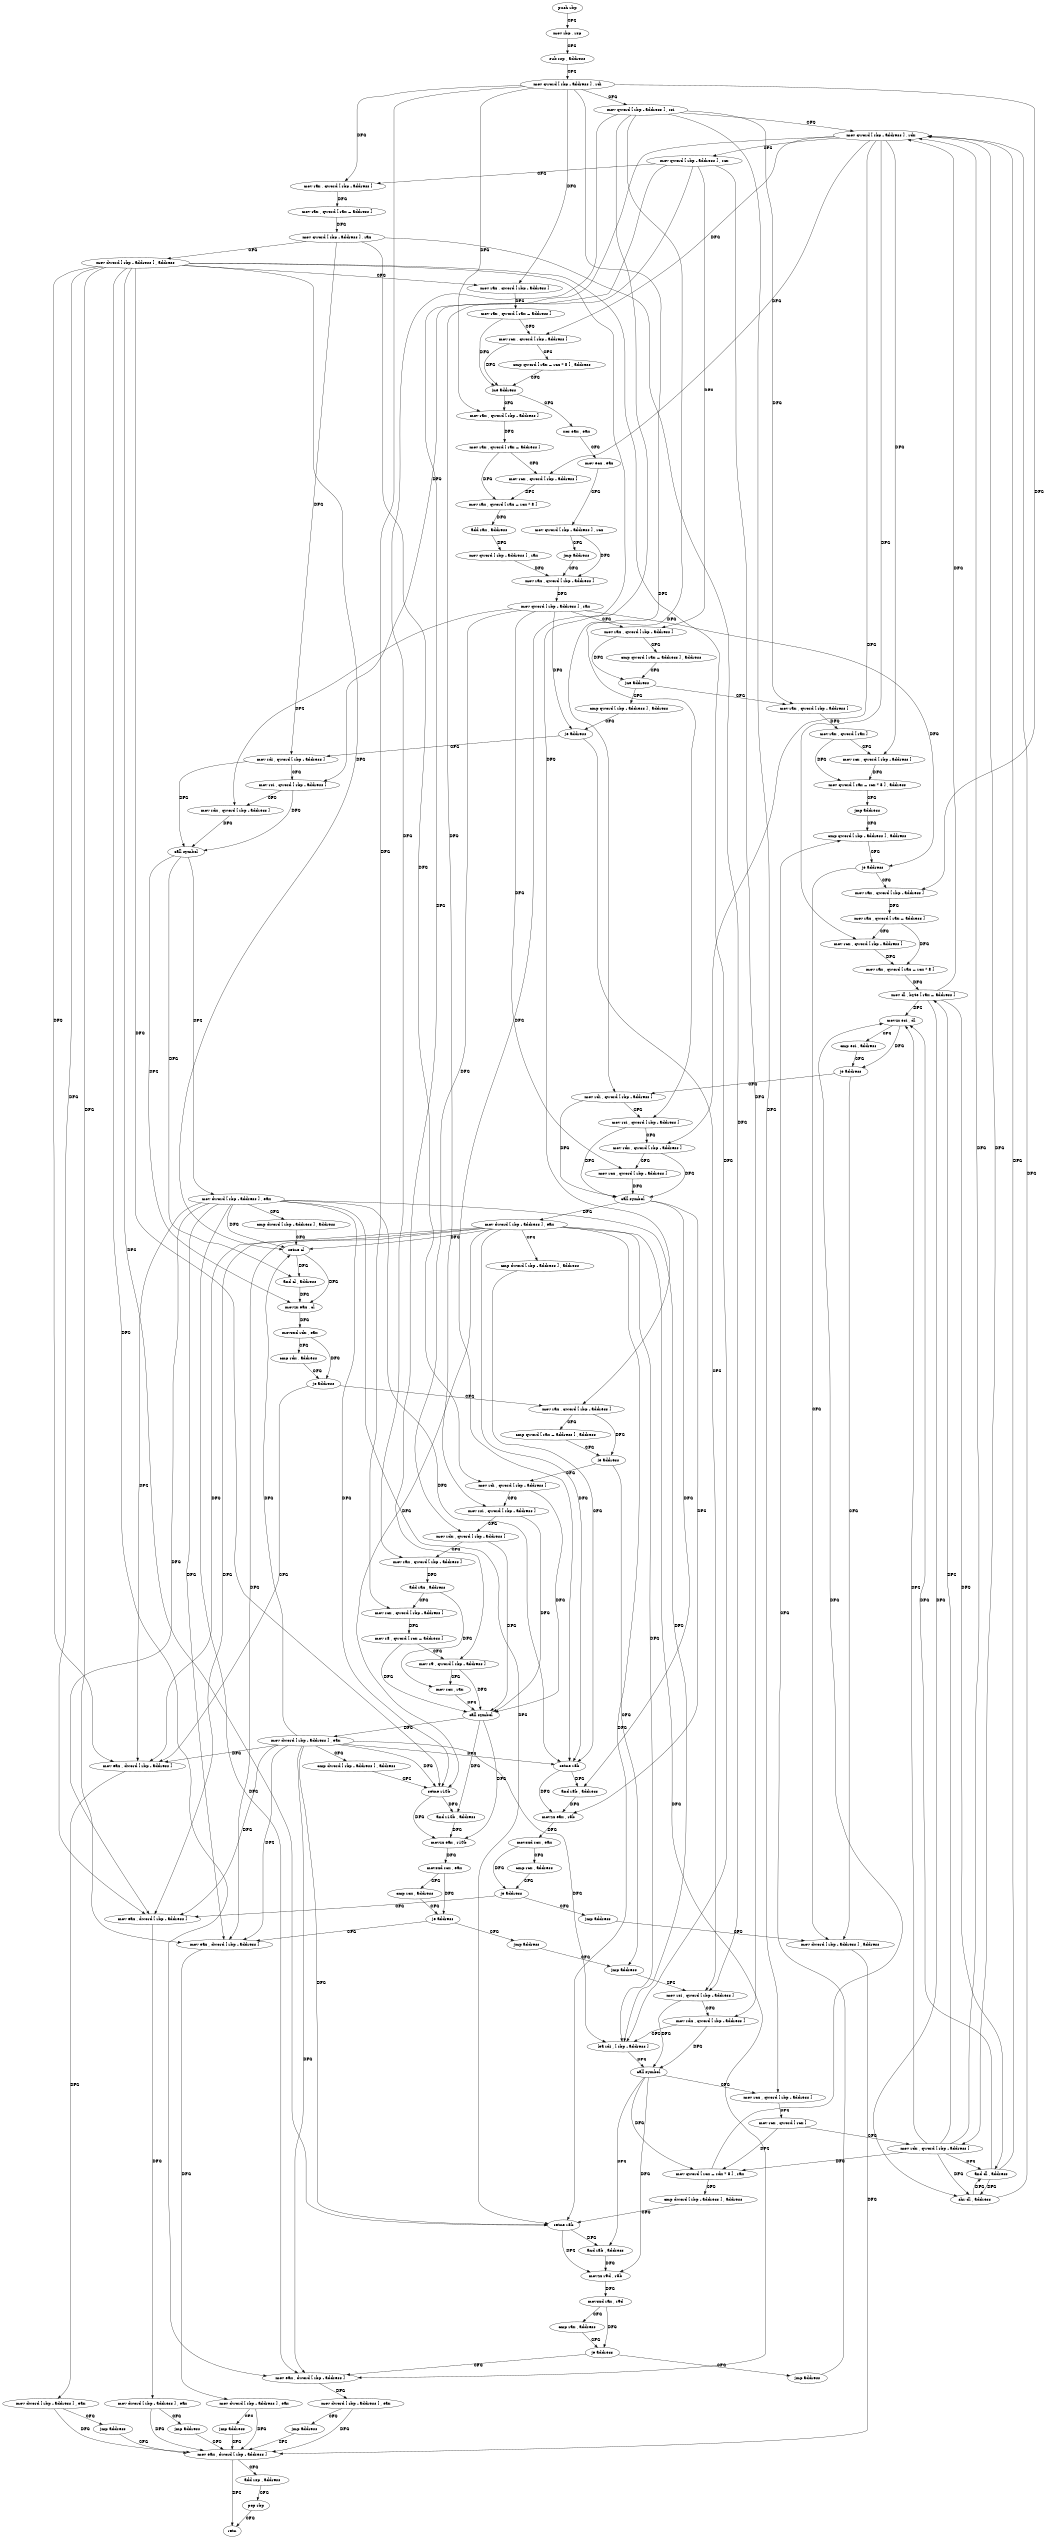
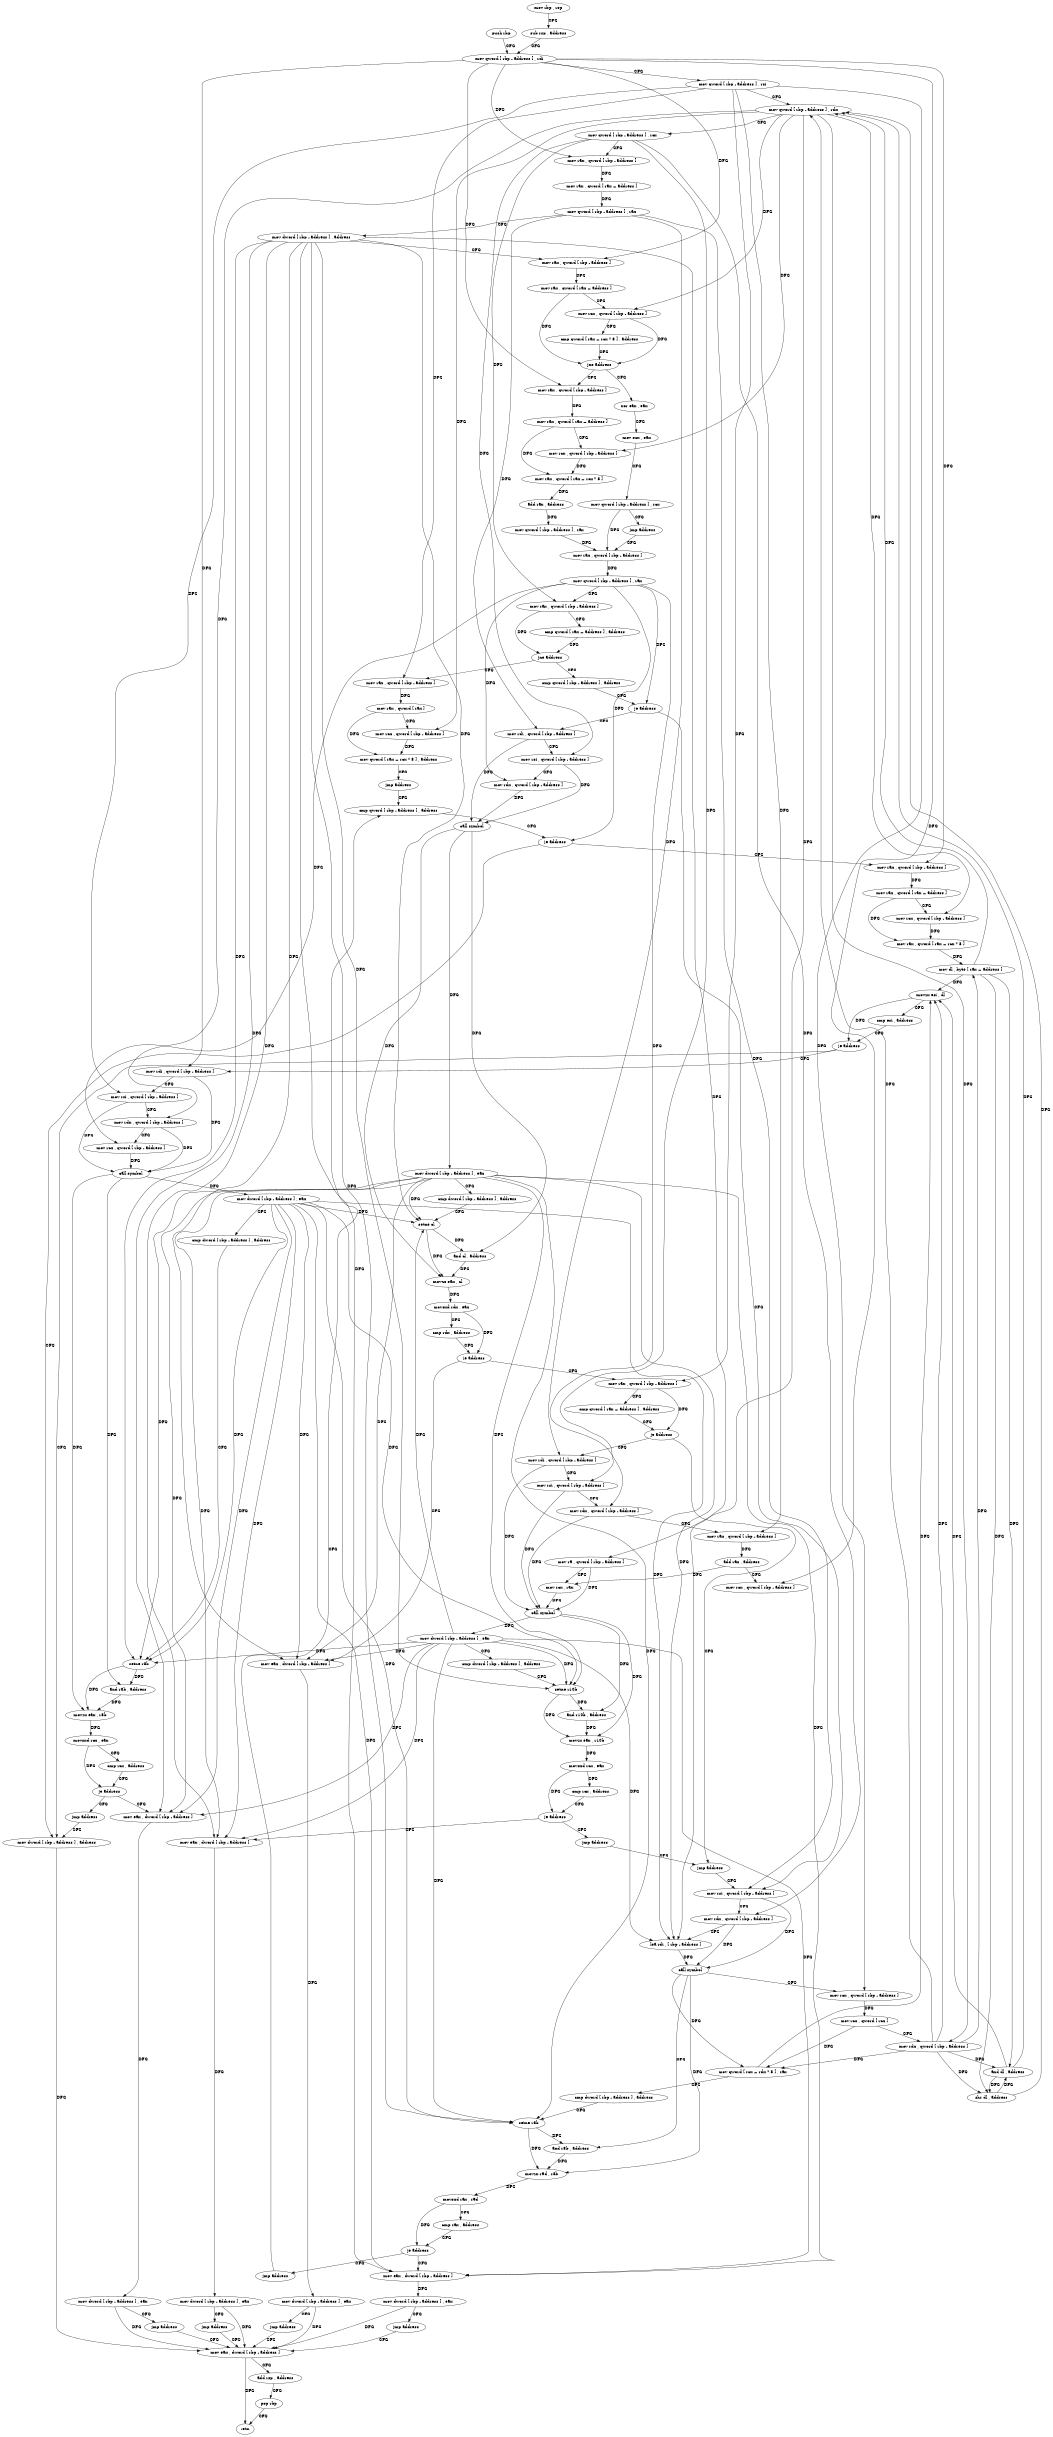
(567, 19) -> (505, 45)
(409, 1639) -> none
